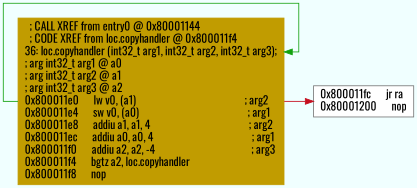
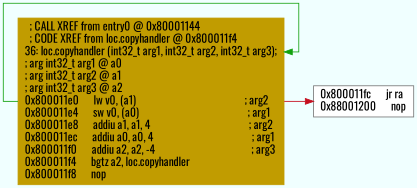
(364, 101) -> (364, 101)
